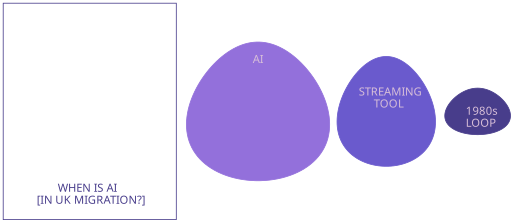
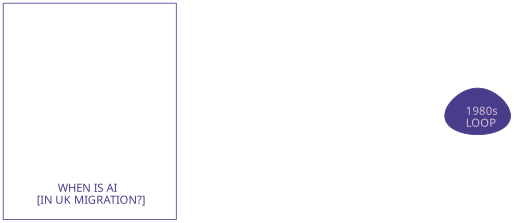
(258, 111) -> none
(386, 111) -> none
